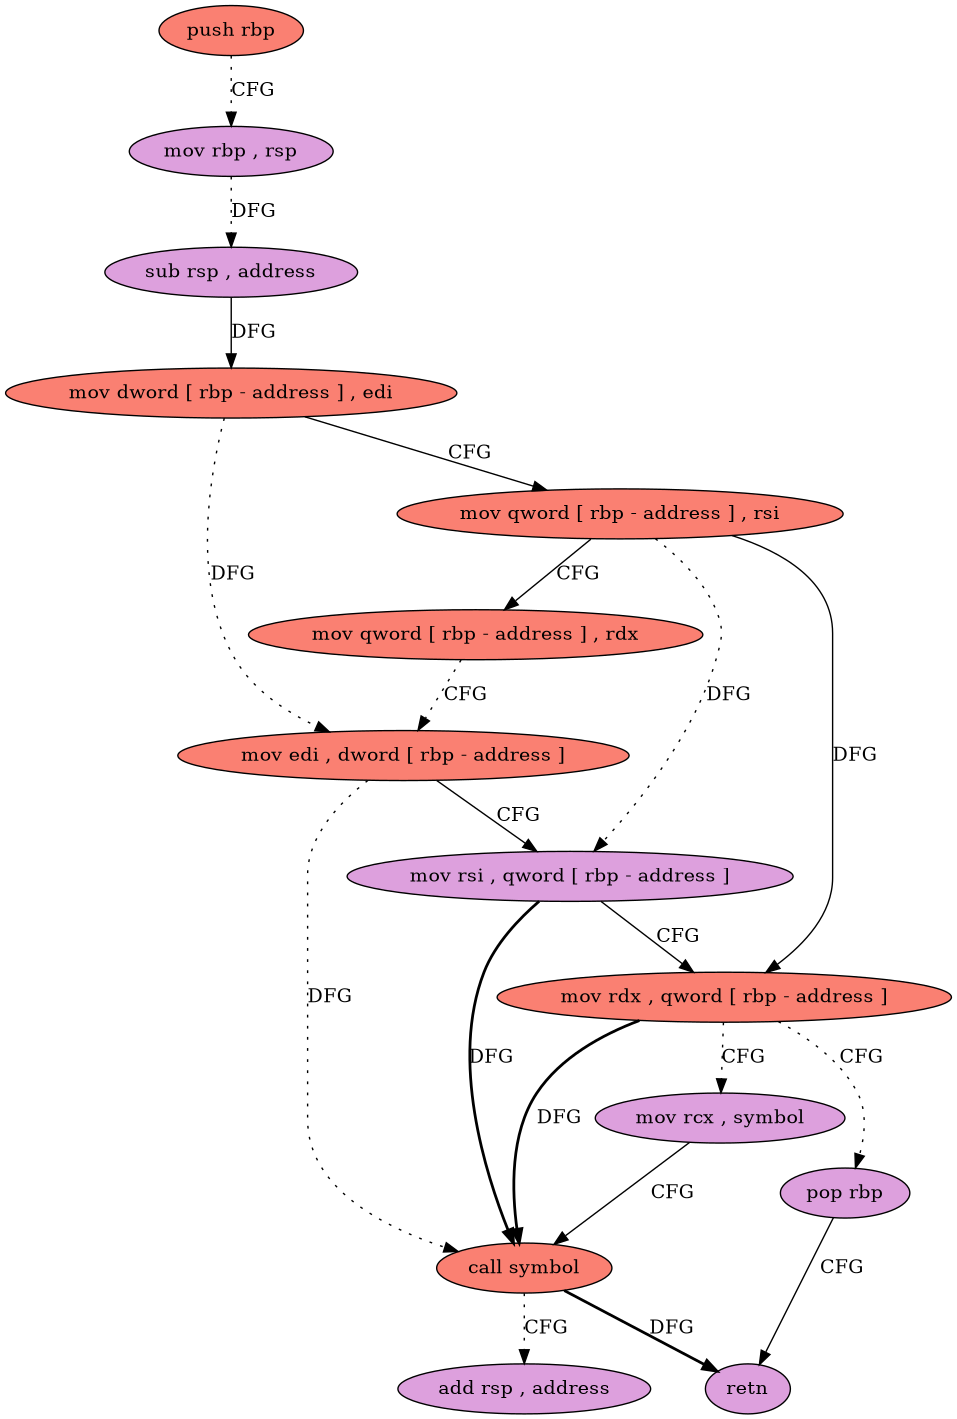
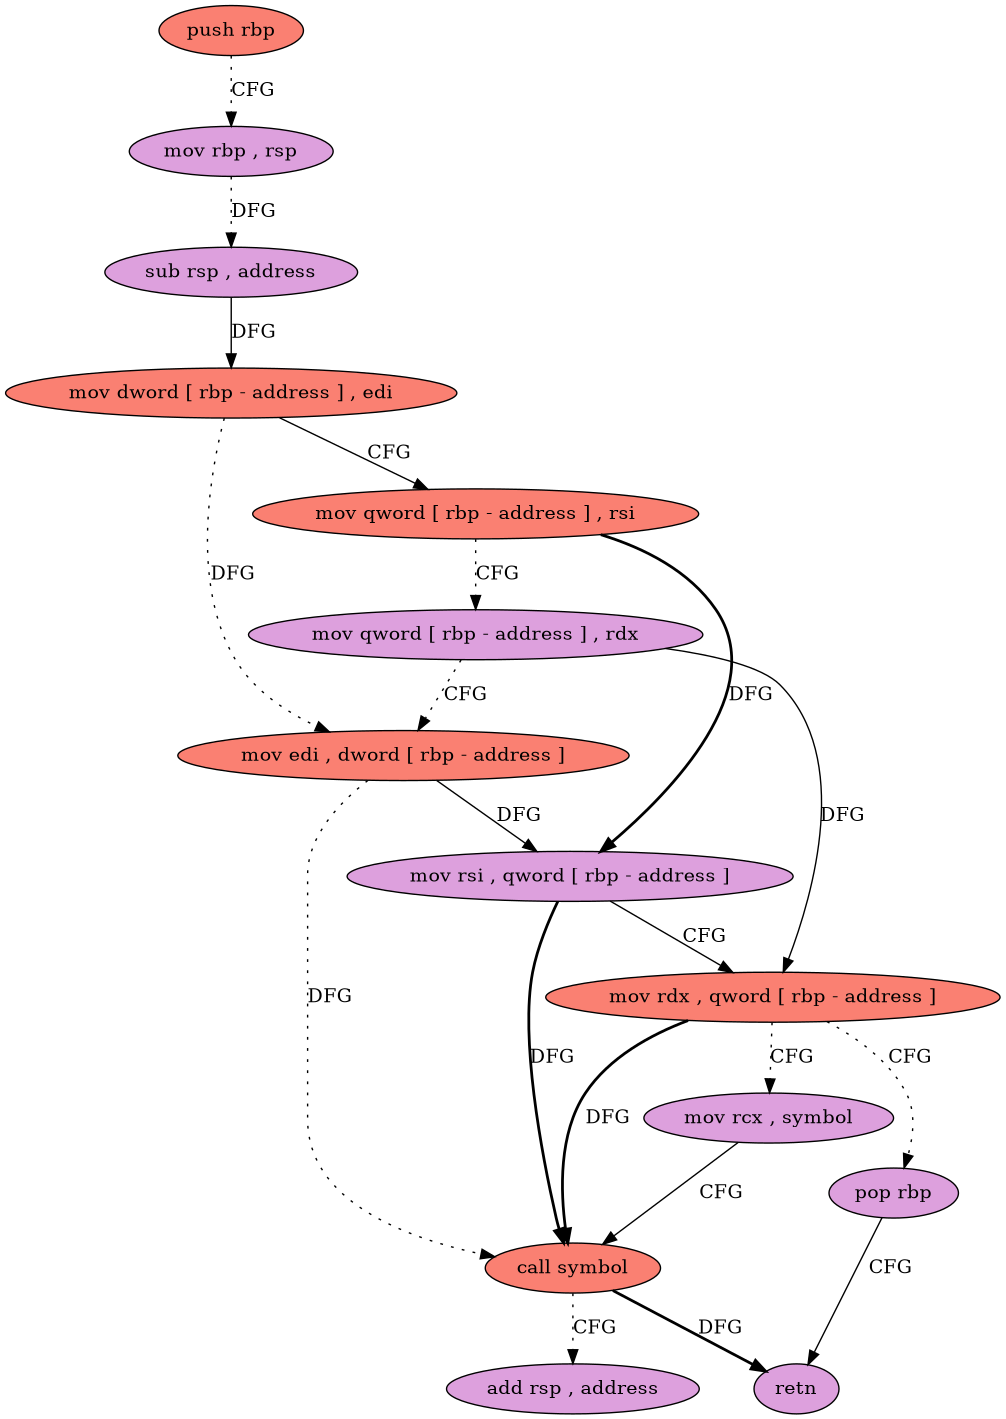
(553, 570) -> (476, 567)
(476, 635) -> (476, 635)
(704, 692) -> (730, 675)
(833, 733) -> (817, 759)
(519, 816) -> (519, 816)
